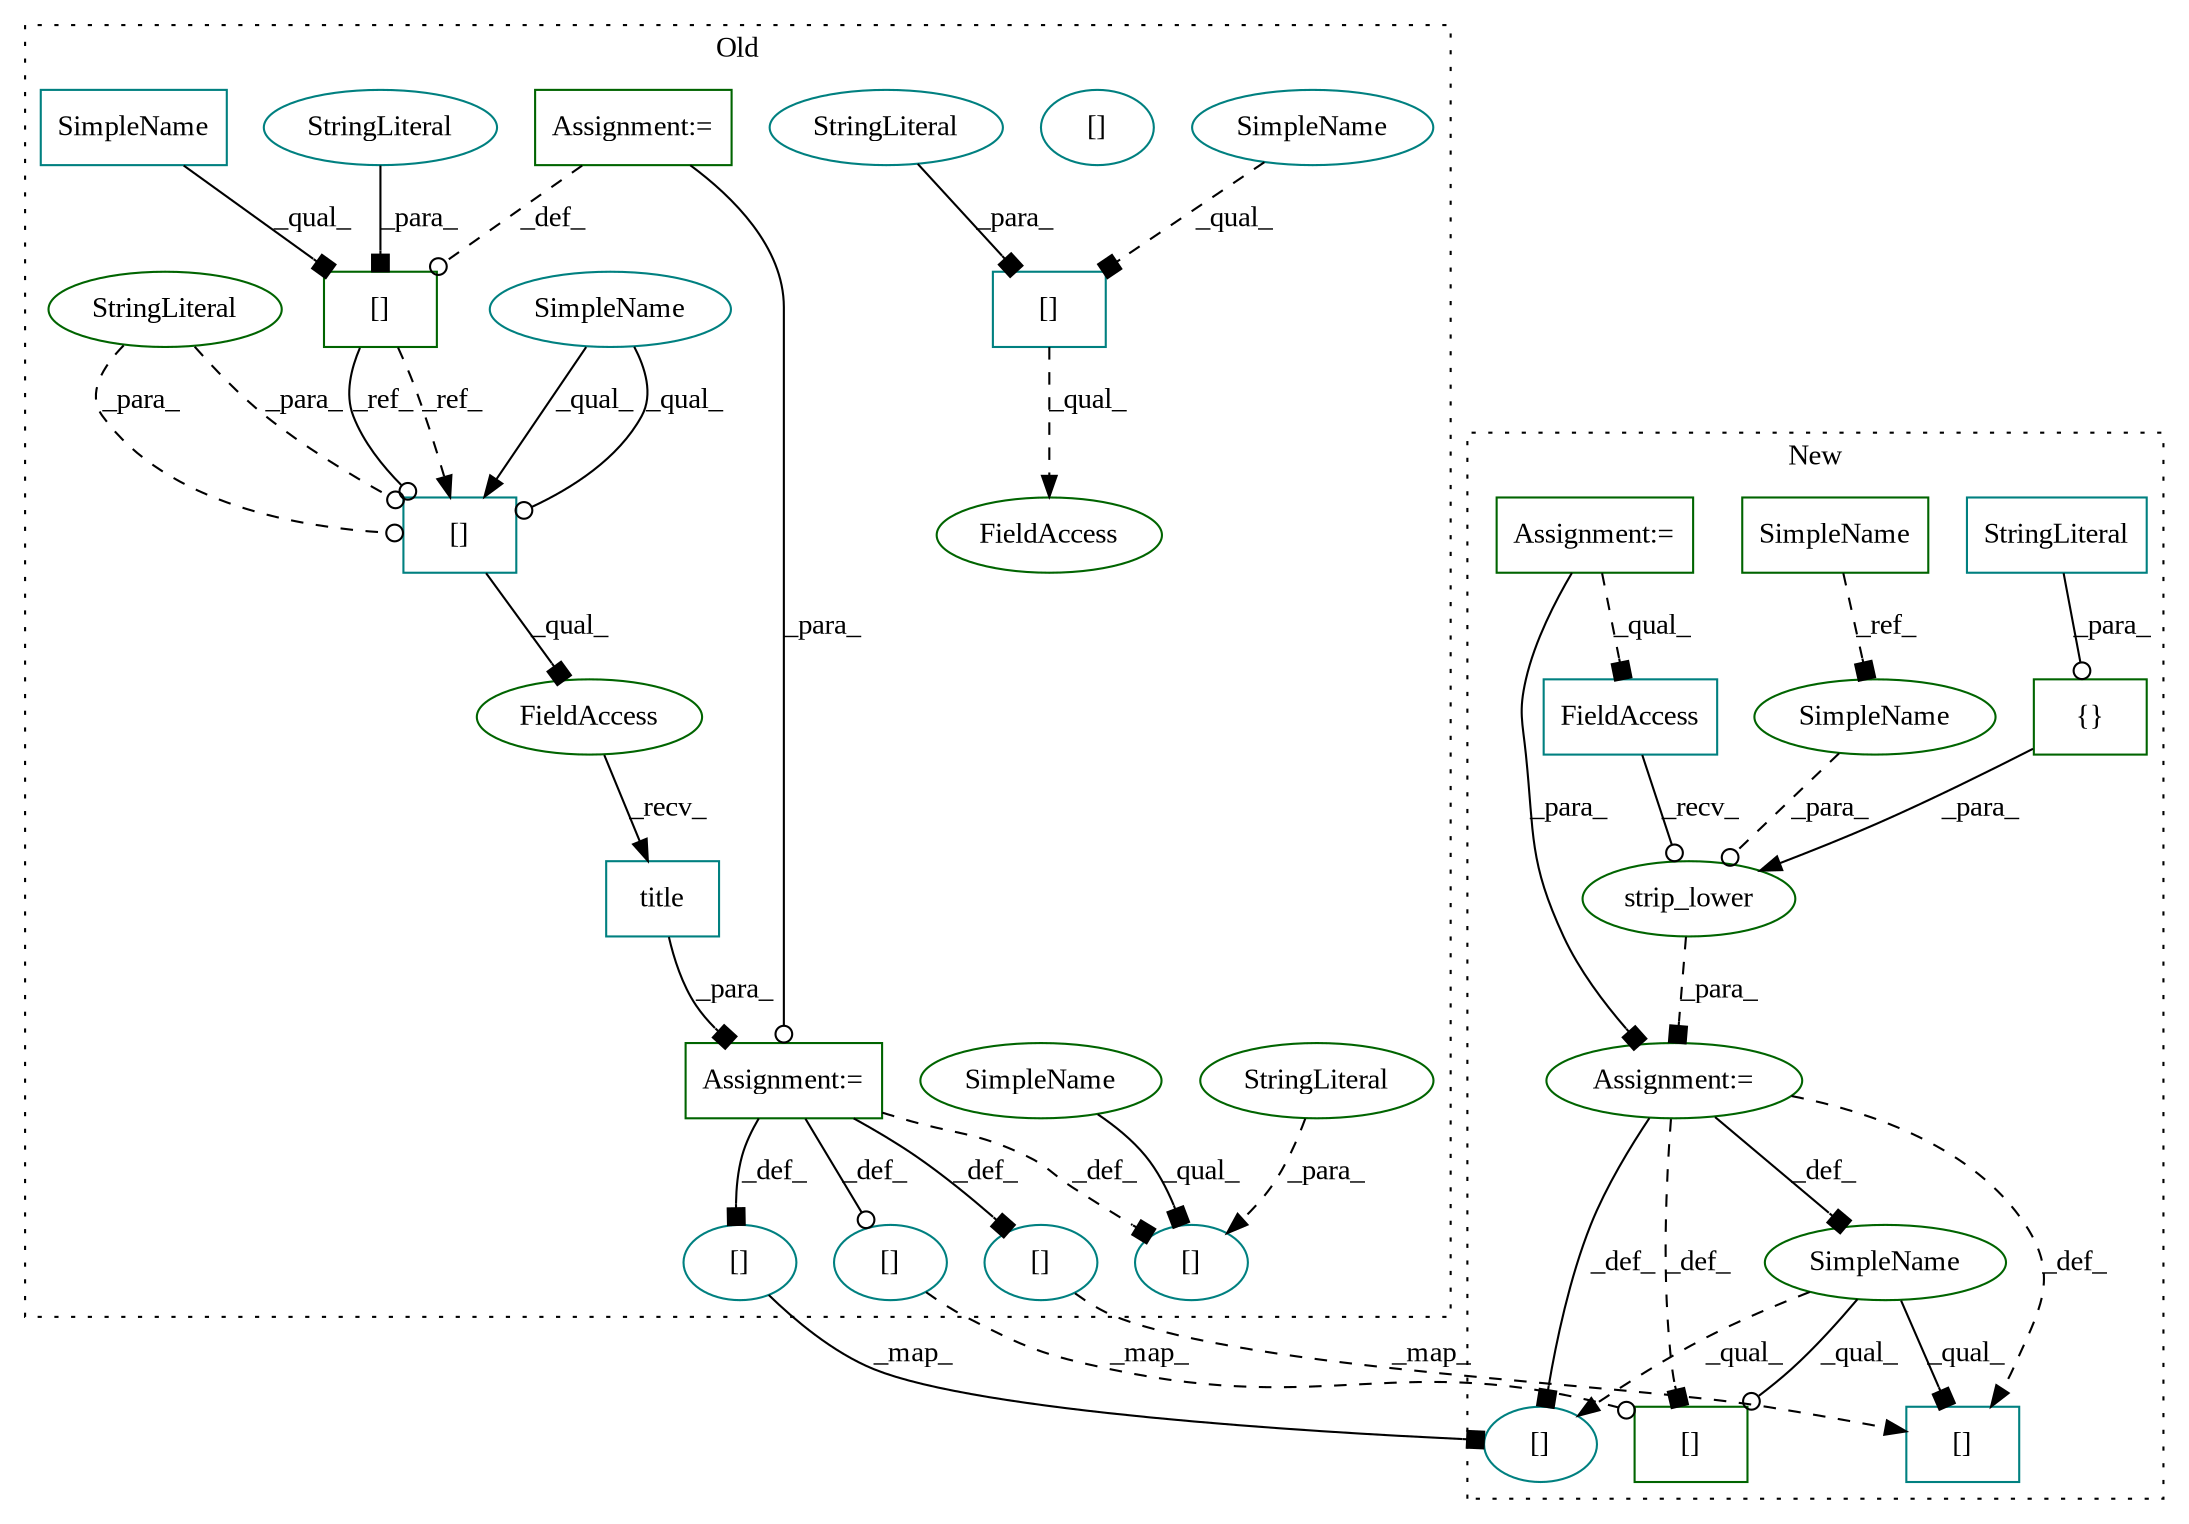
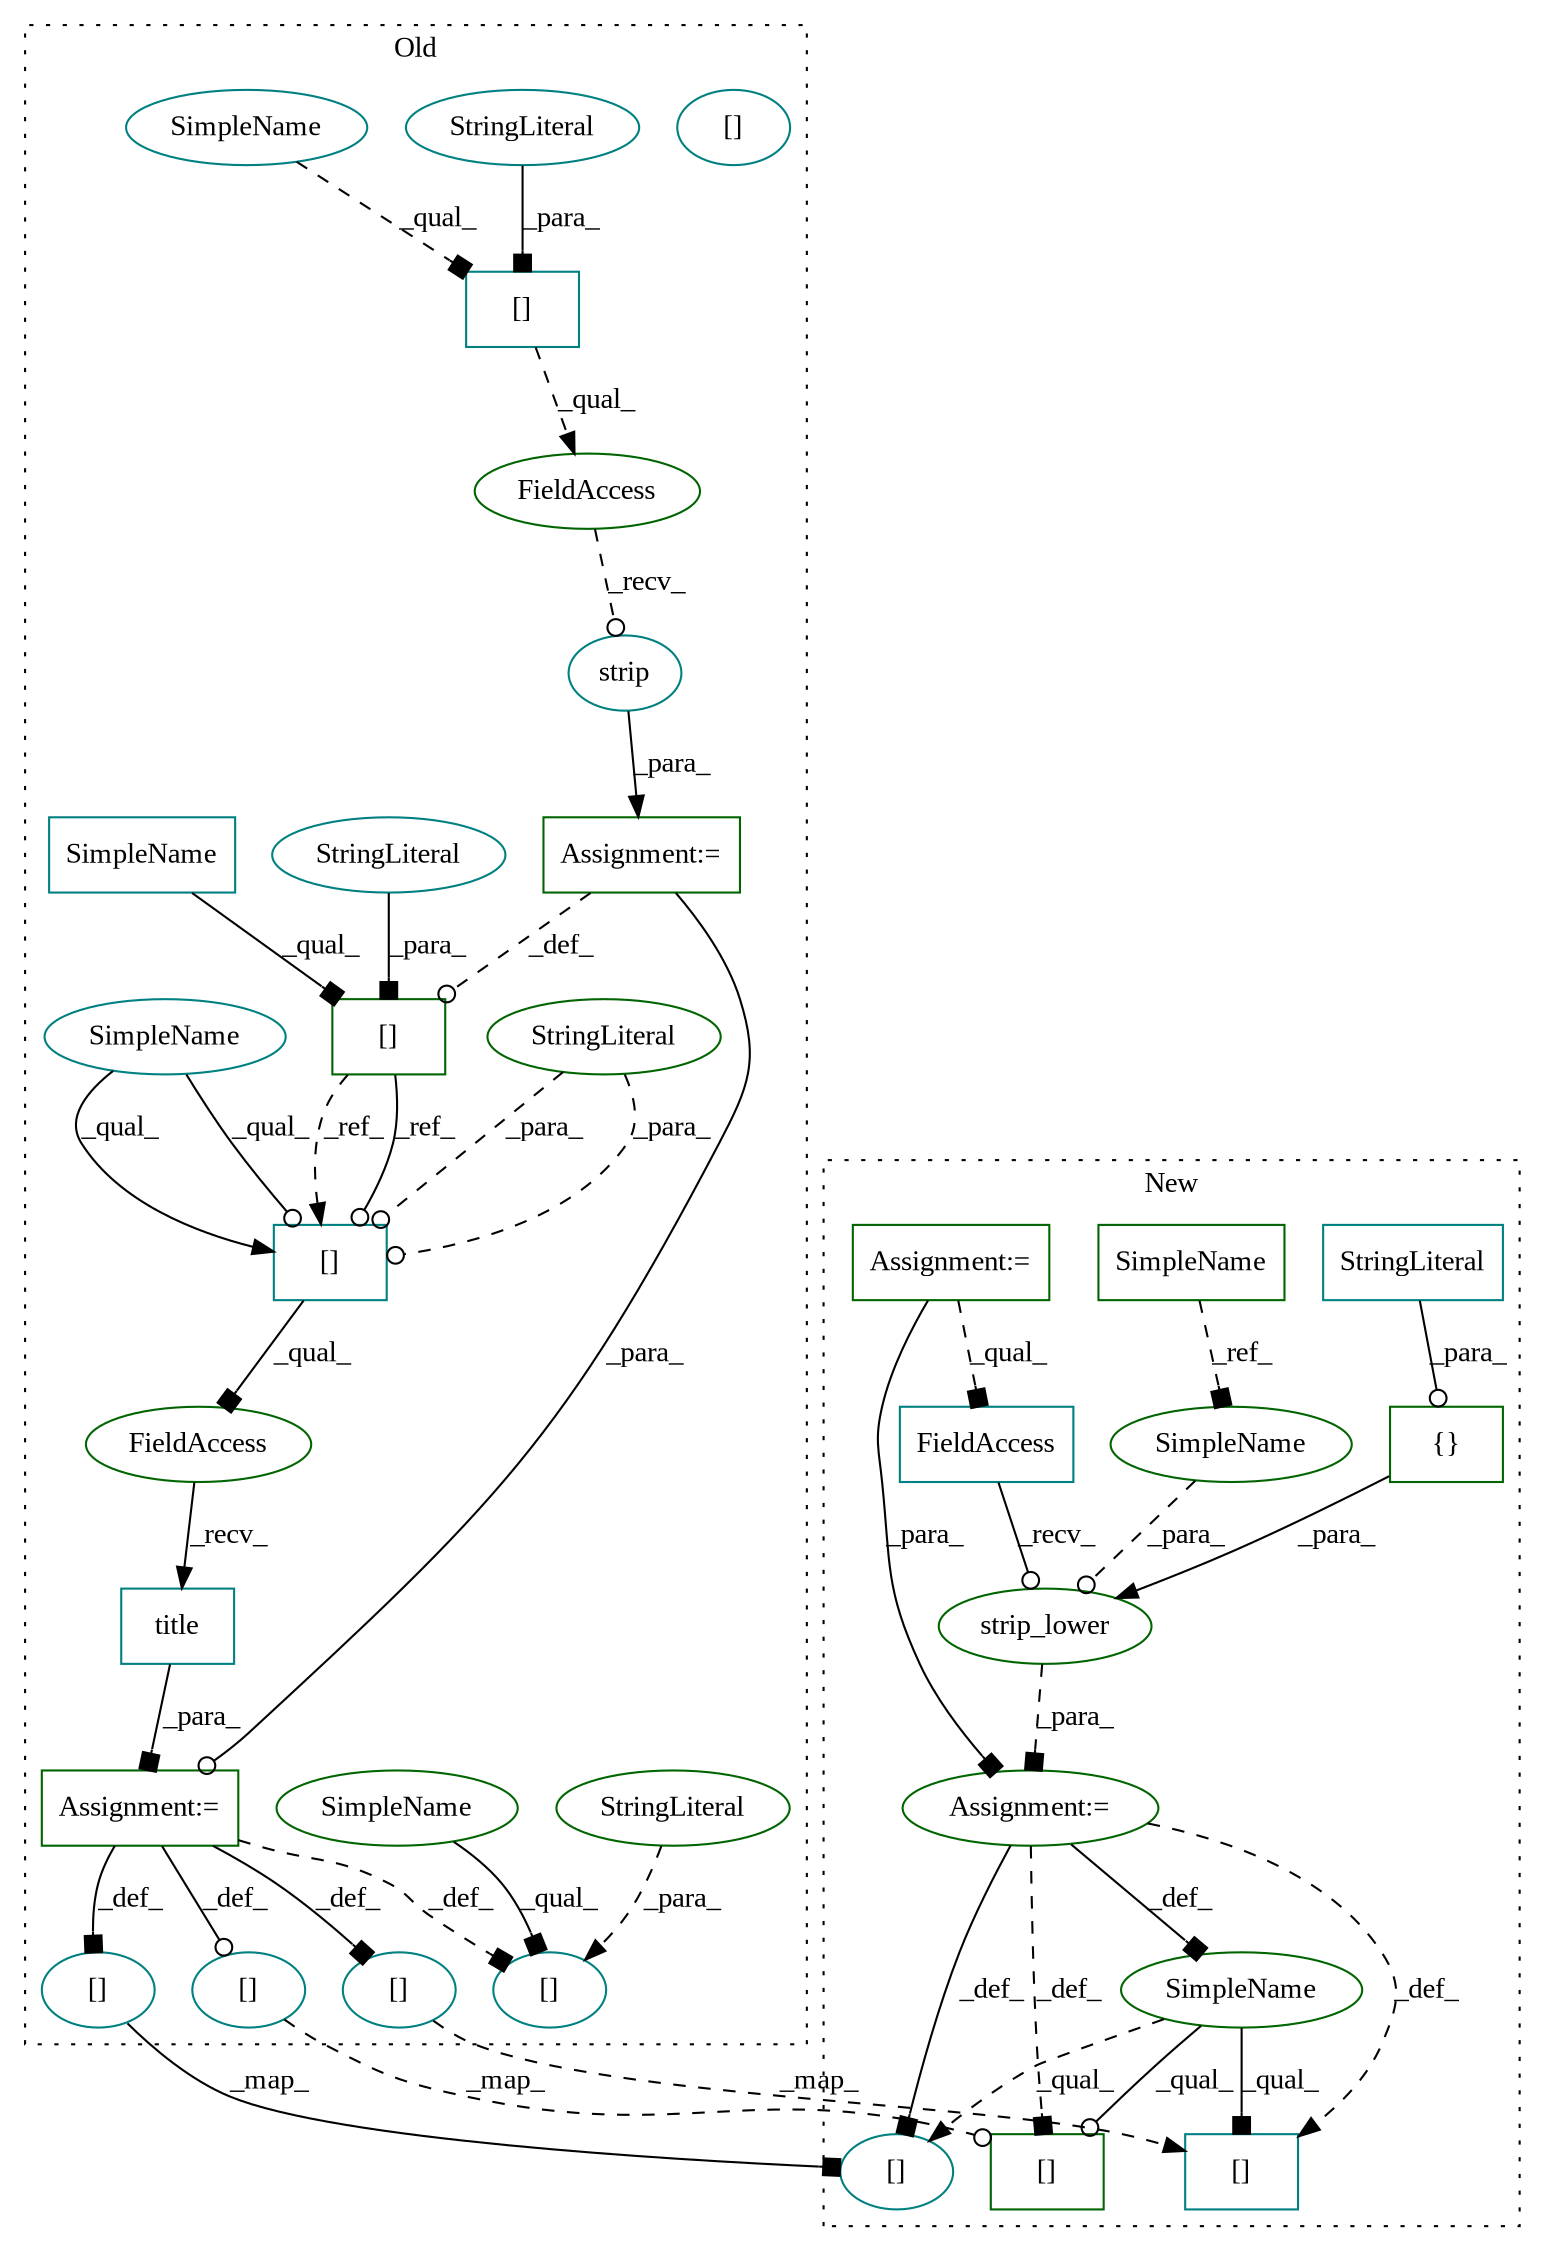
none -> (625, 673)
